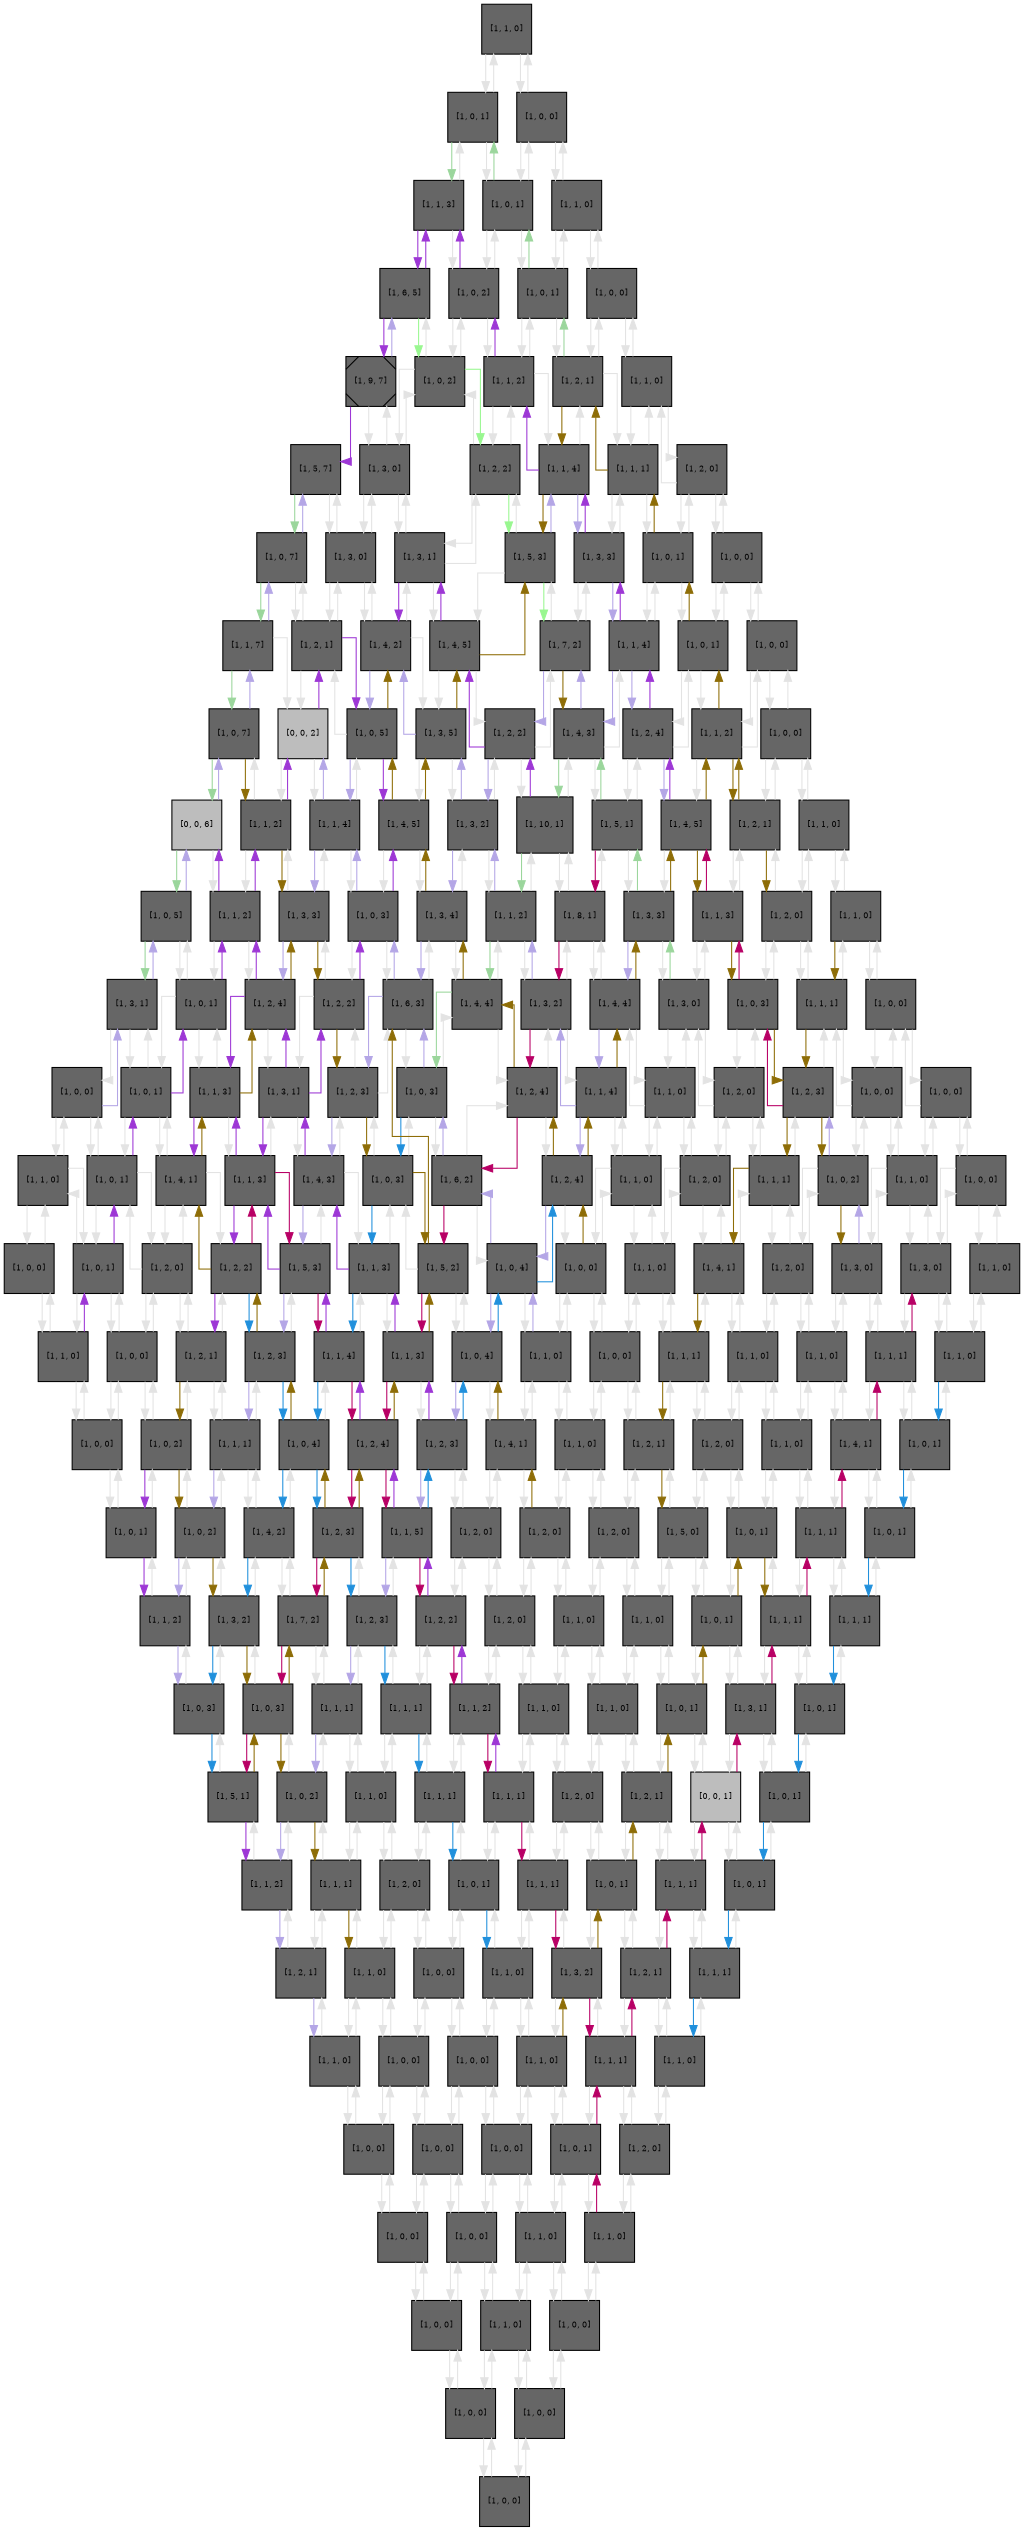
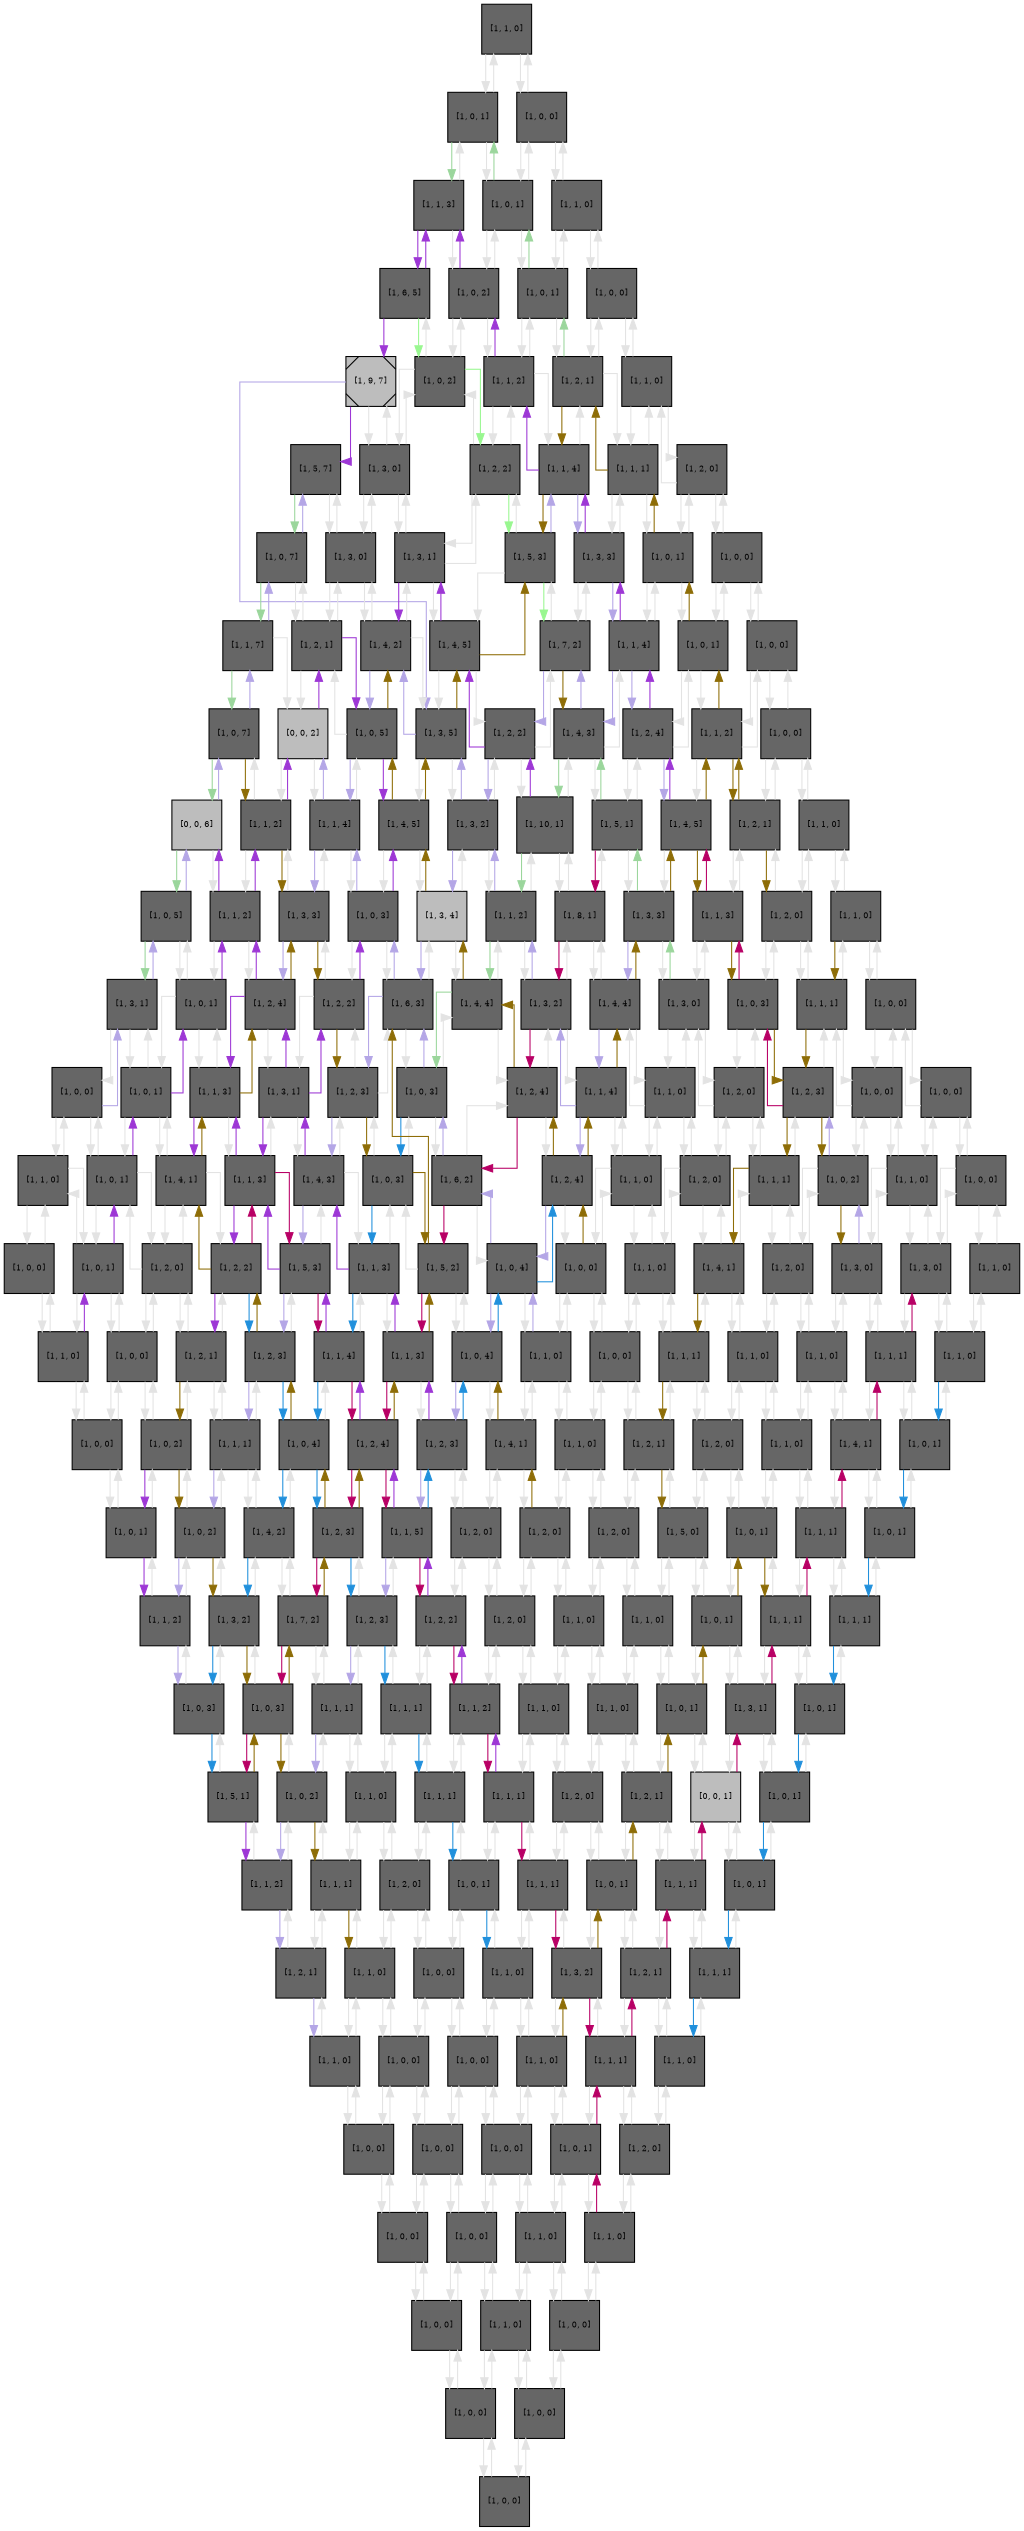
(392, 343) -> (240, 580)
(371, 381) -> (371, 381)
(442, 916) -> (442, 916)
